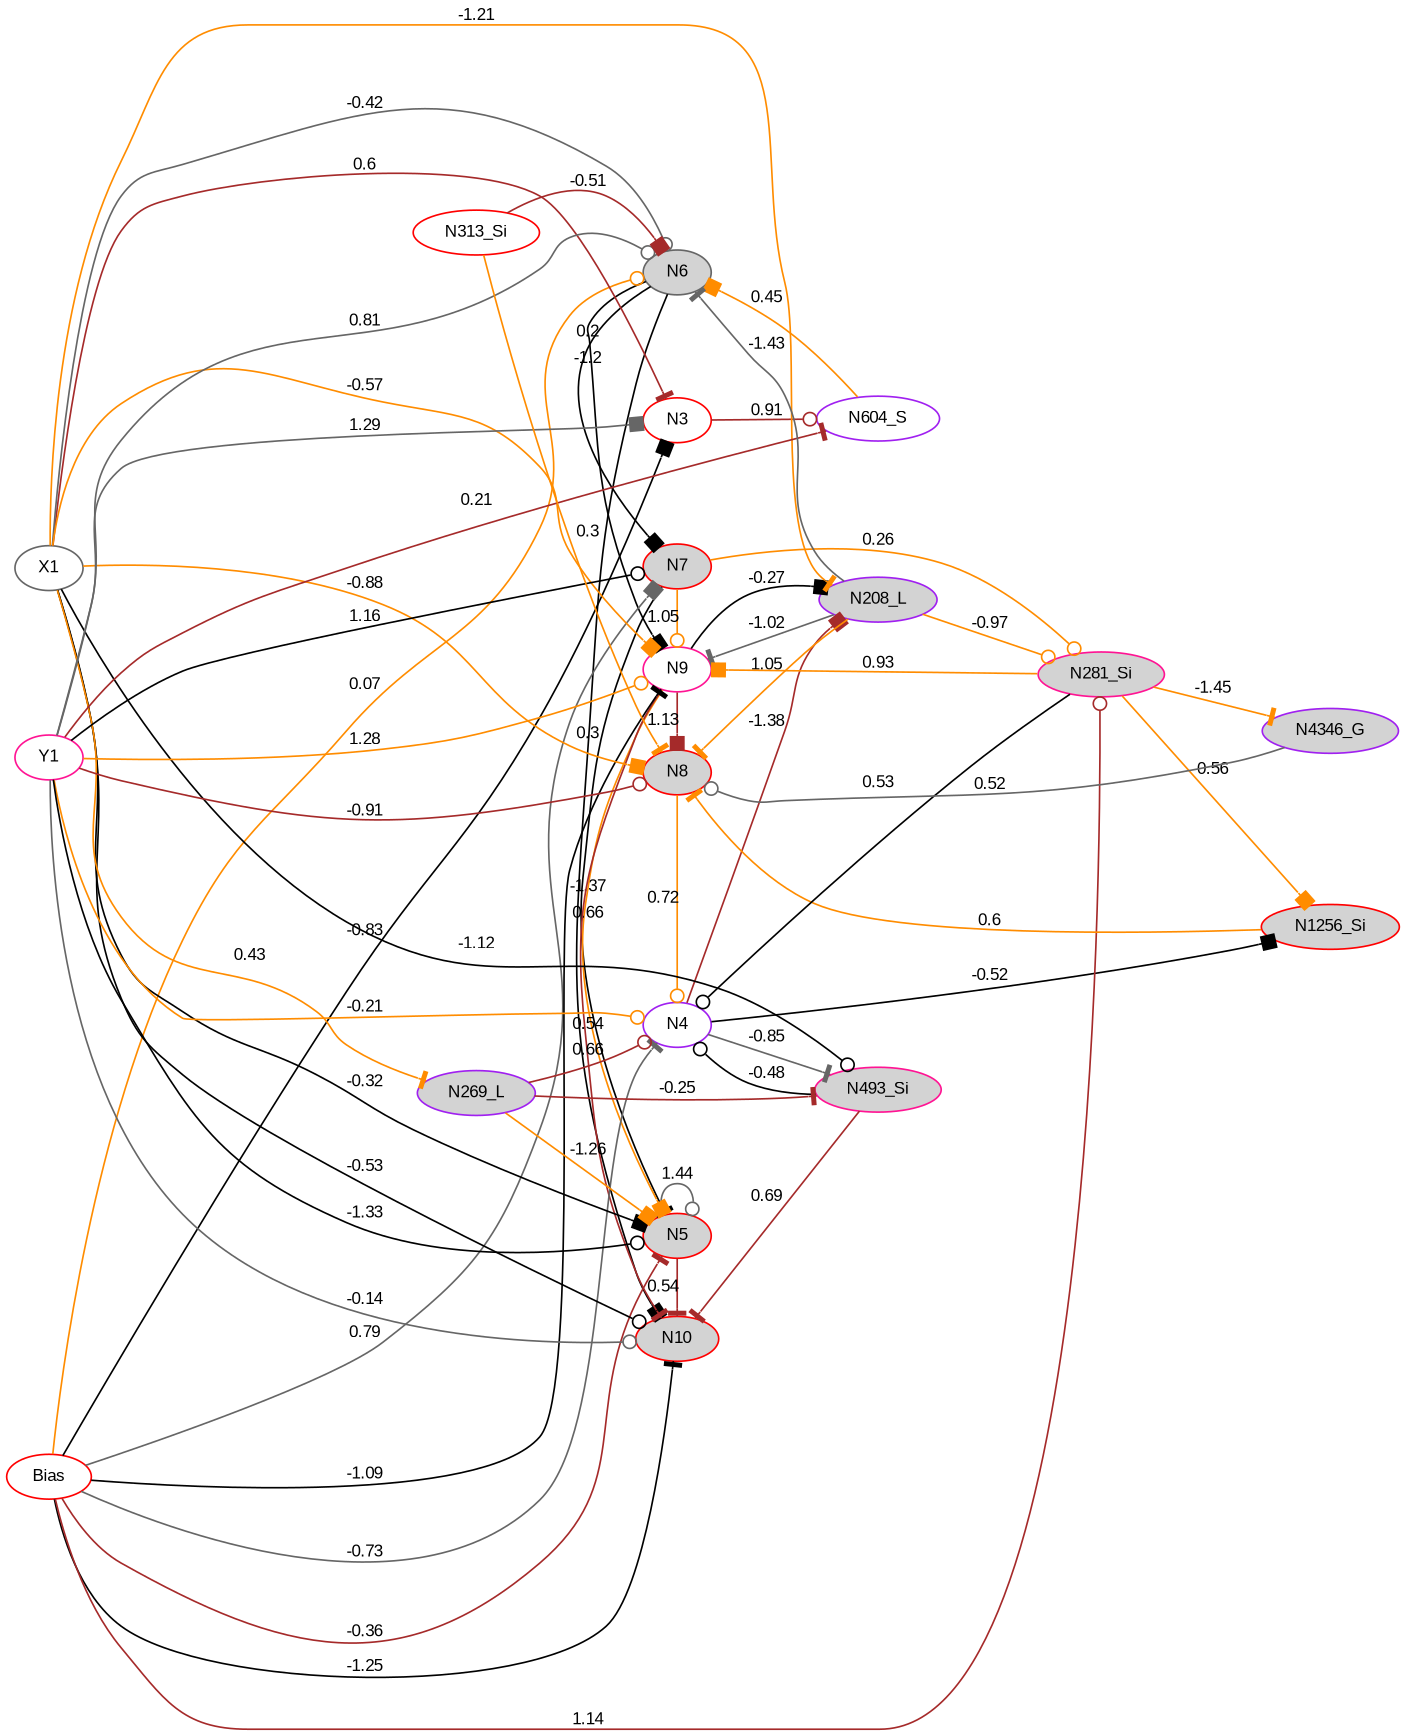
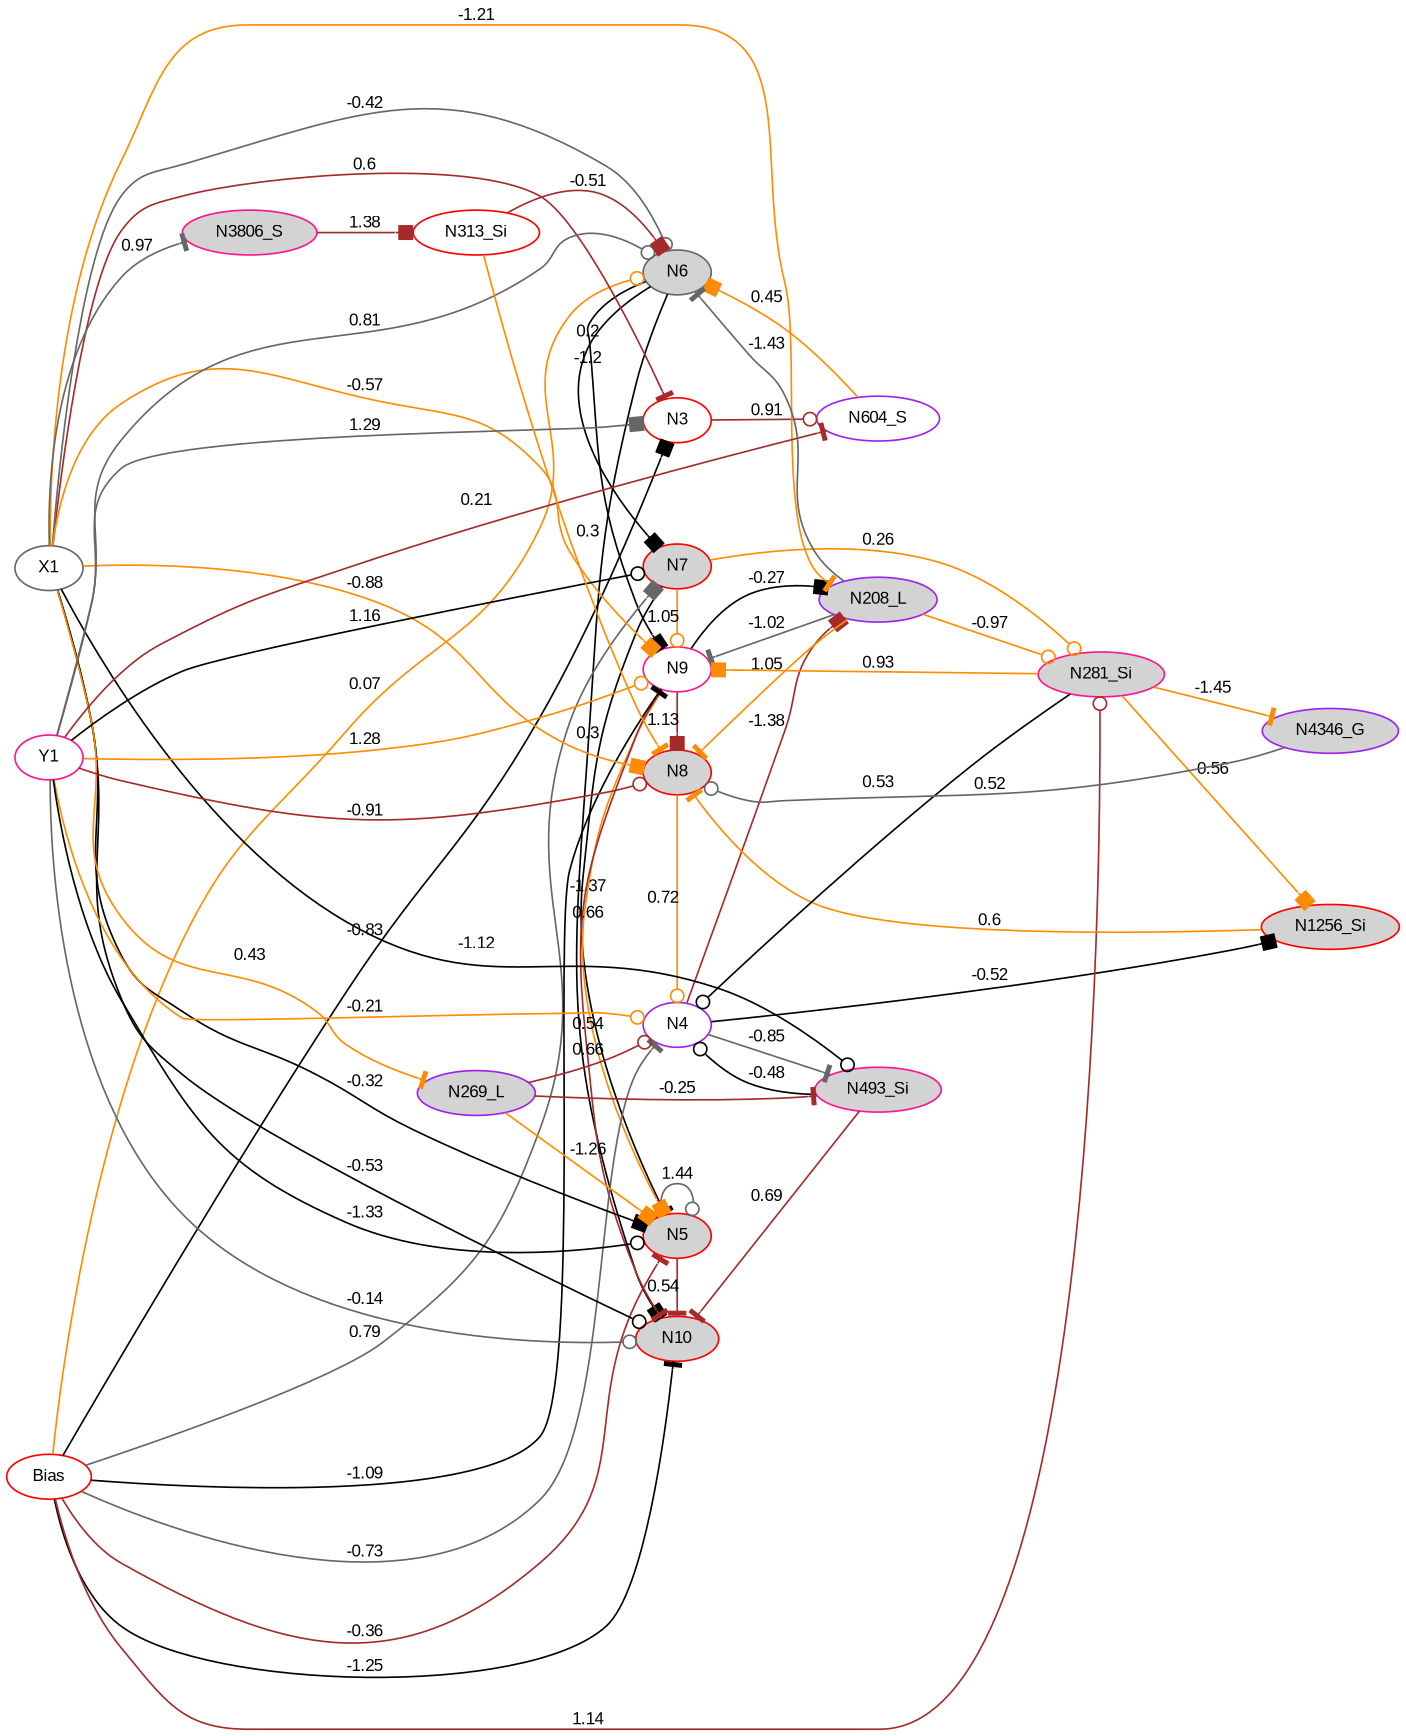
none -> (250, 233)
